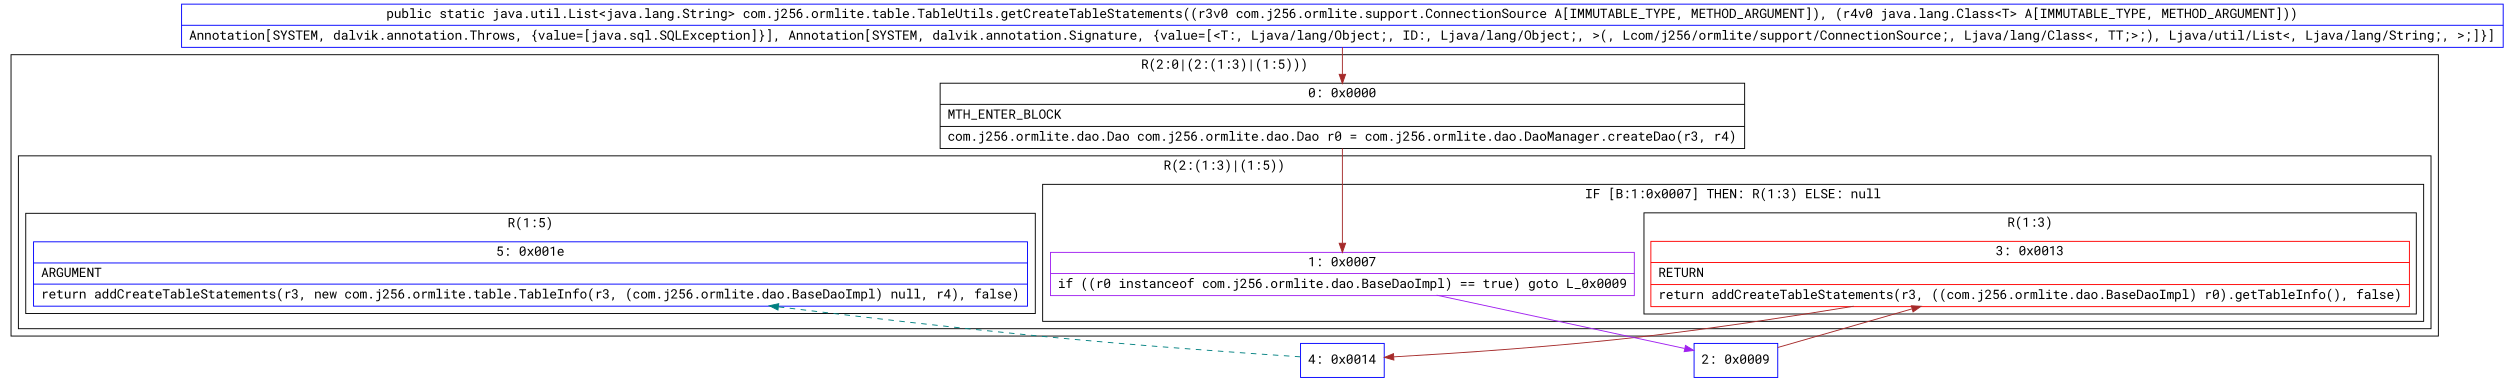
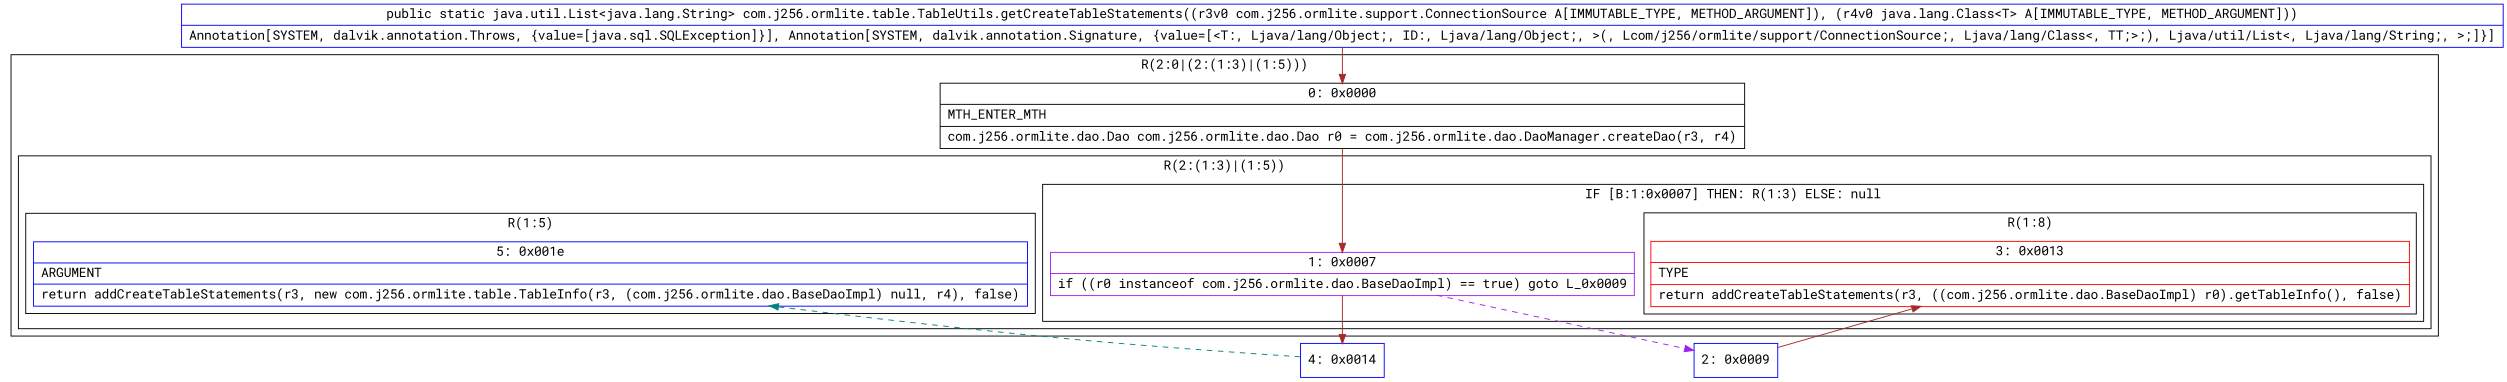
(1004, 115) -> (997, 115)
(2030, 223) -> (2030, 223)
(1681, 273) -> (1674, 273)
(1530, 315) -> (1530, 315)
(1590, 342) -> (1342, 315)
